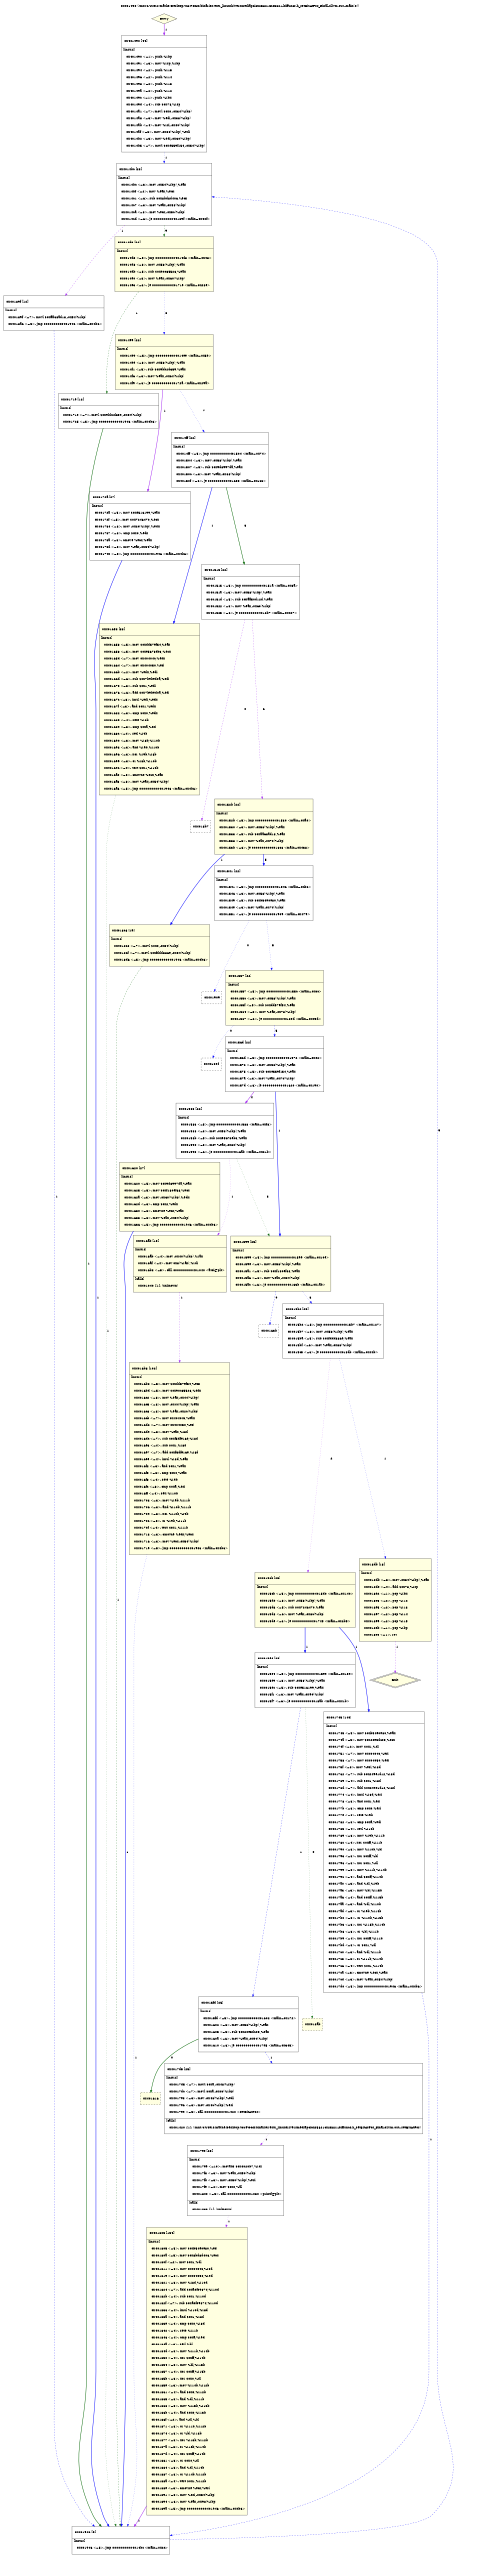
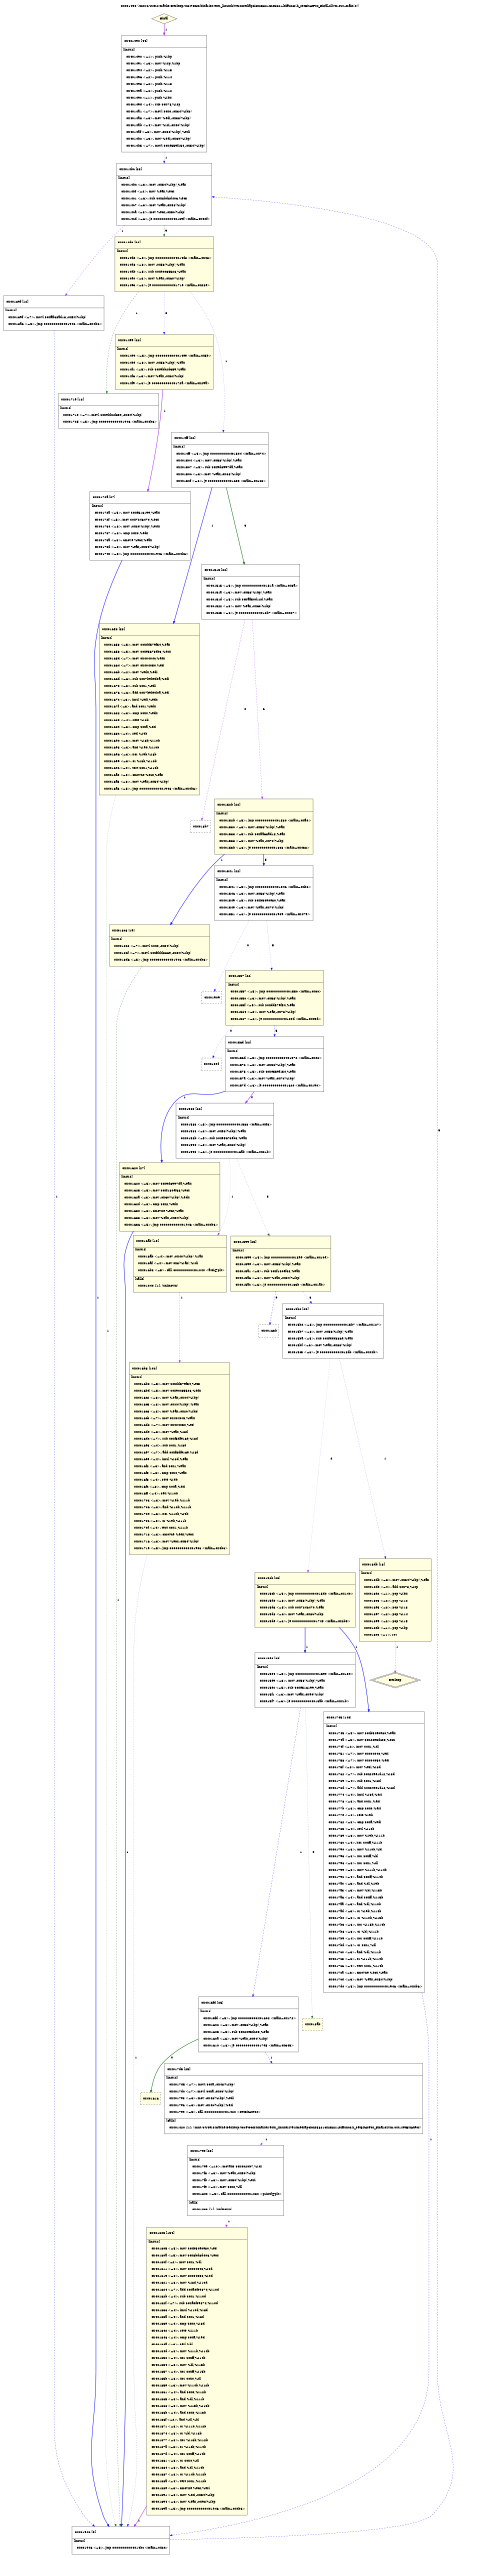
(164, 19) -> (164, 19)
(191, 410) -> (221, 357)
(278, 1163) -> (172, 1105)
(87, 1478) -> none
(395, 1680) -> (395, 1680)
